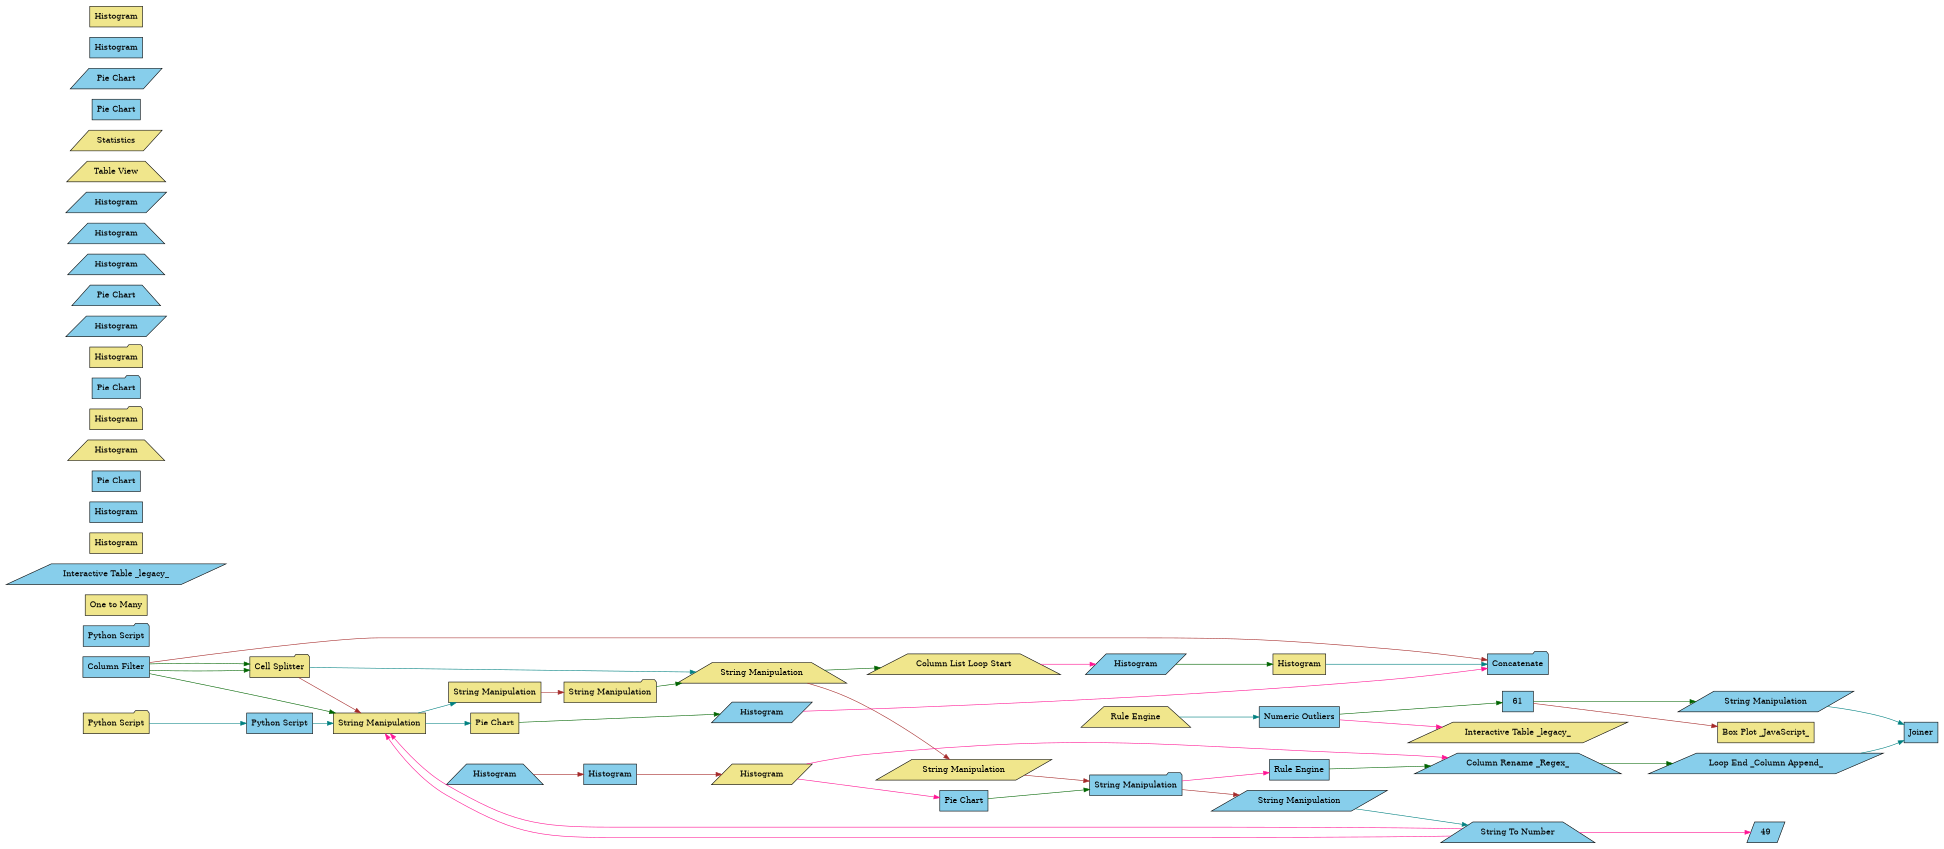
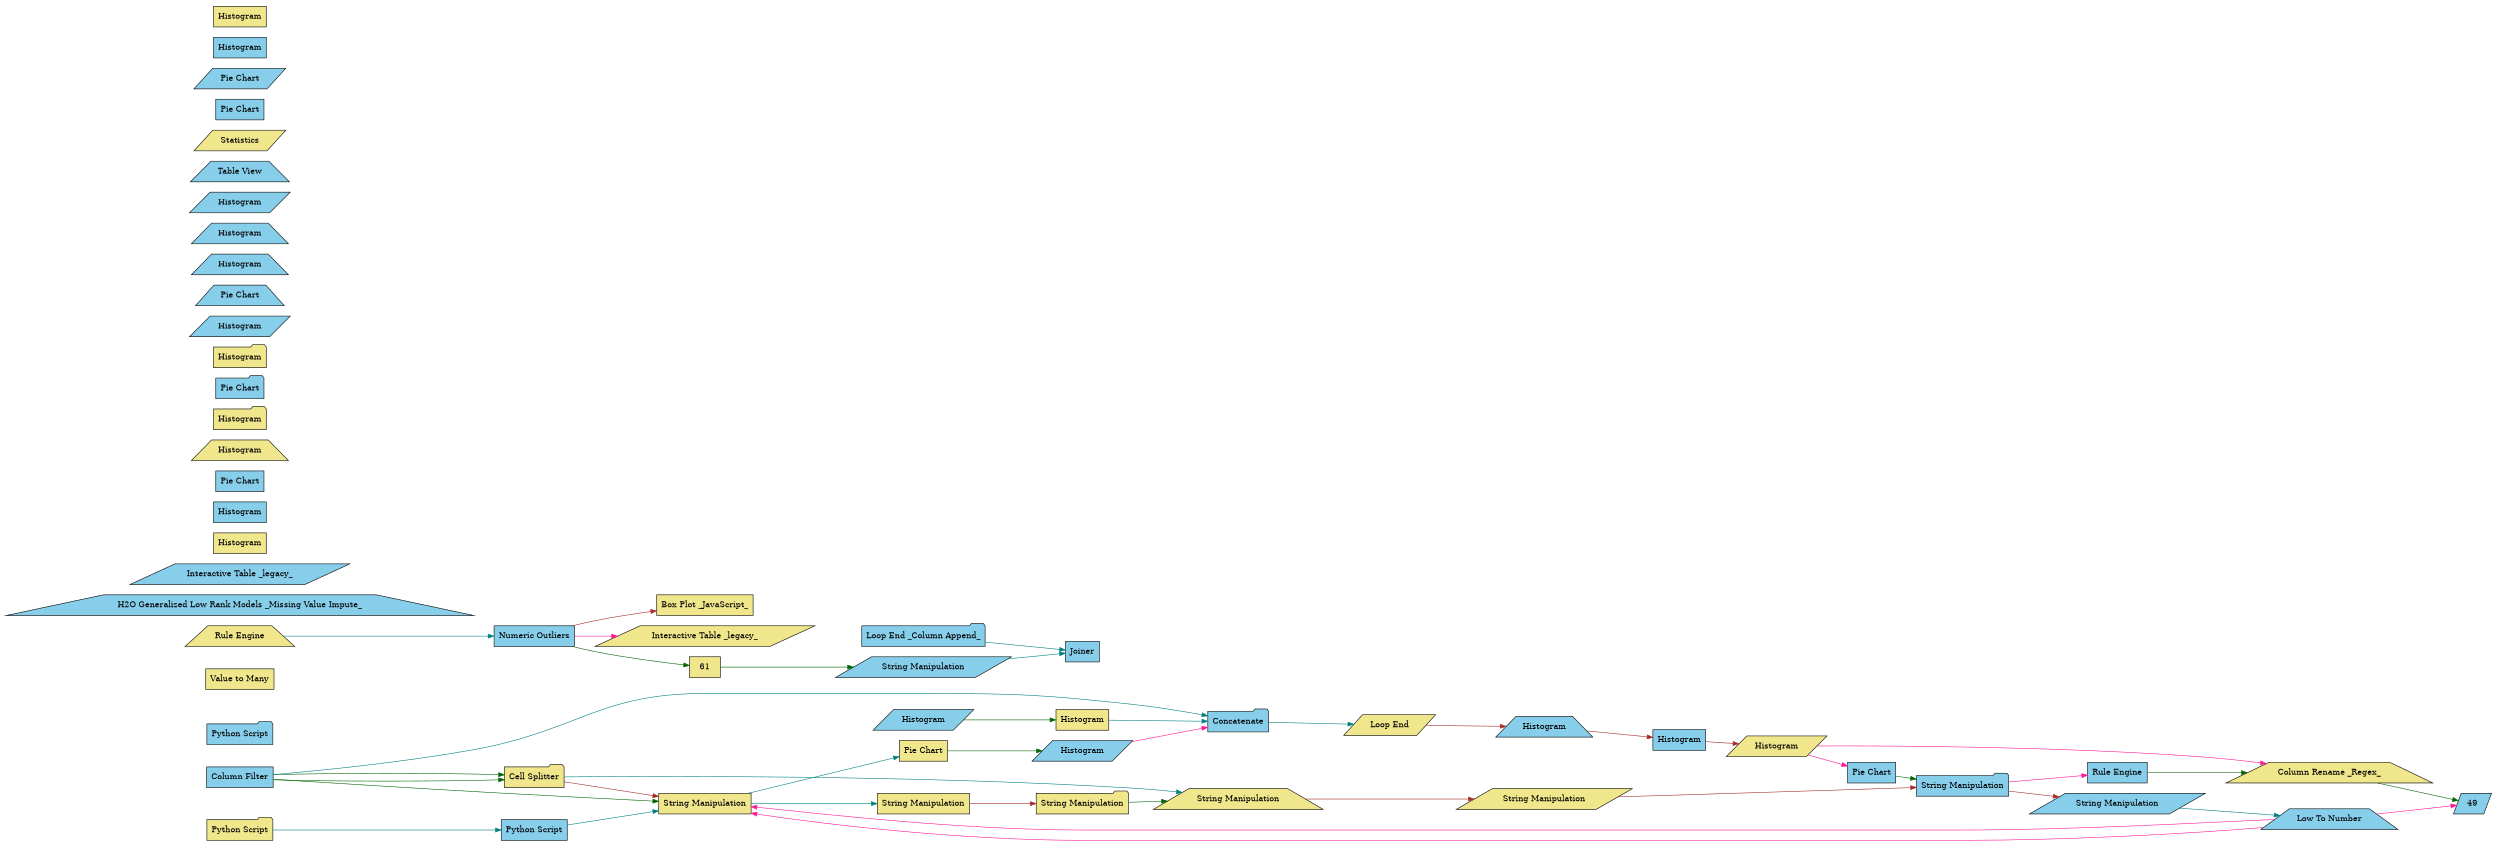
(116, 172) -> (240, 172)
(116, 605) -> (240, 679)
none -> (240, 605)
(815, 638) -> (733, 693)
(964, 664) -> none
(1518, 702) -> (705, 667)
(1623, 715) -> (611, 618)
none -> (1390, 725)
(1518, 763) -> (2329, 773)
(1633, 763) -> (2415, 791)
(1766, 763) -> (923, 636)
(1518, 832) -> (2329, 819)
